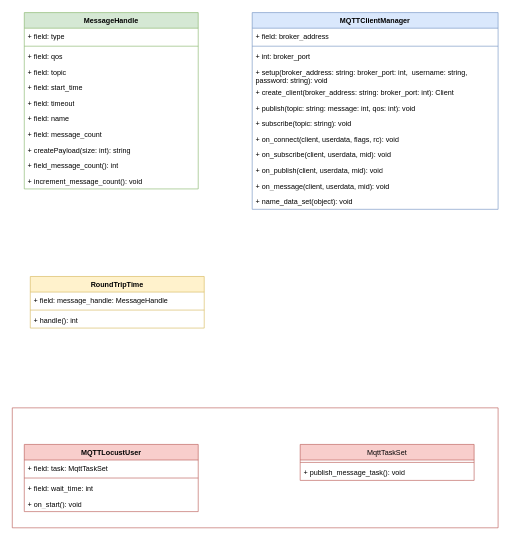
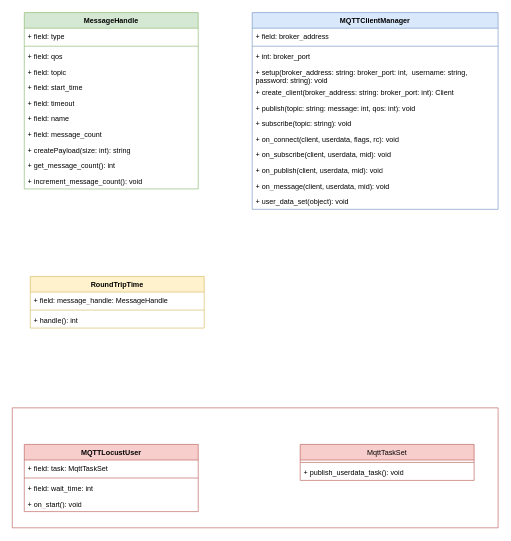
(79, 166) -> (77, 166)
(311, 202) -> (311, 202)
(359, 473) -> (361, 473)
